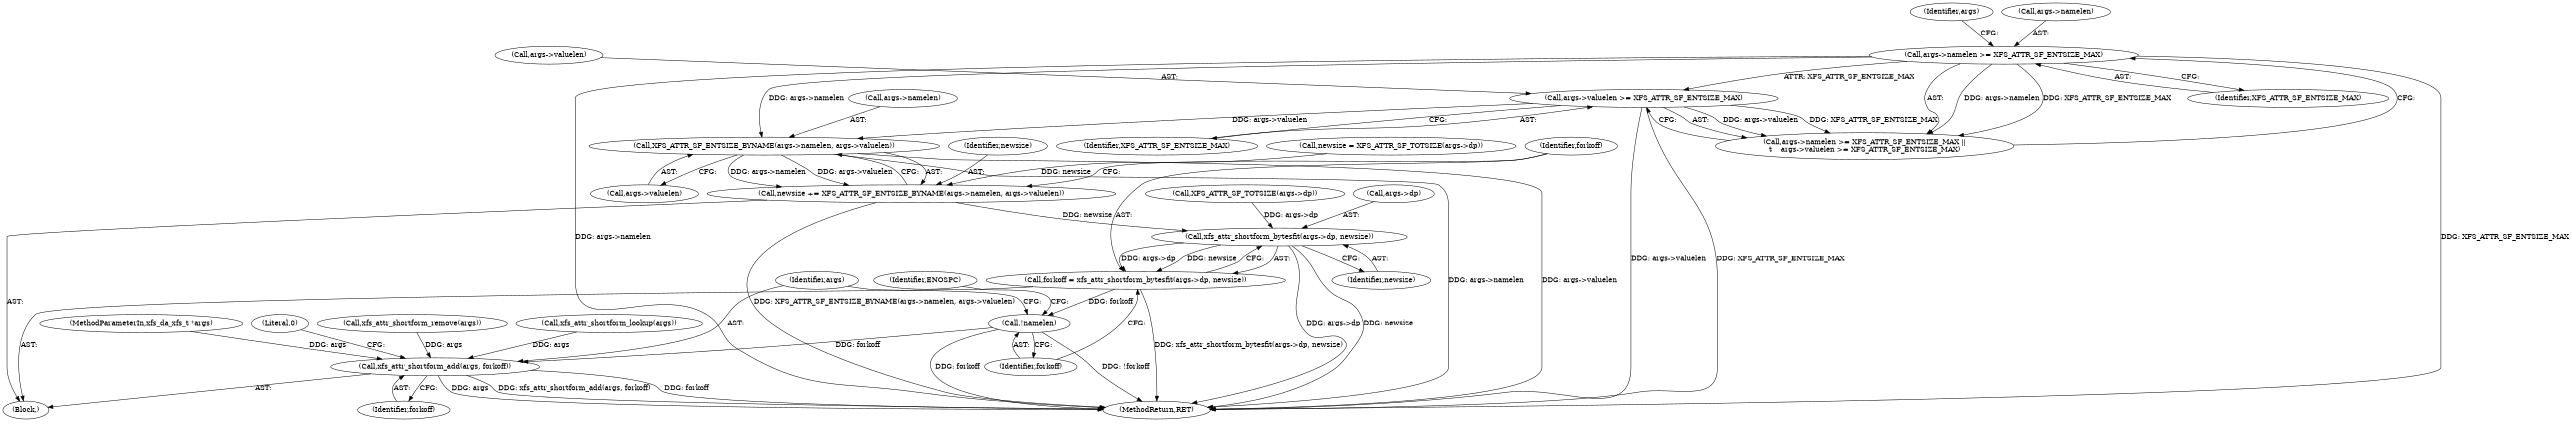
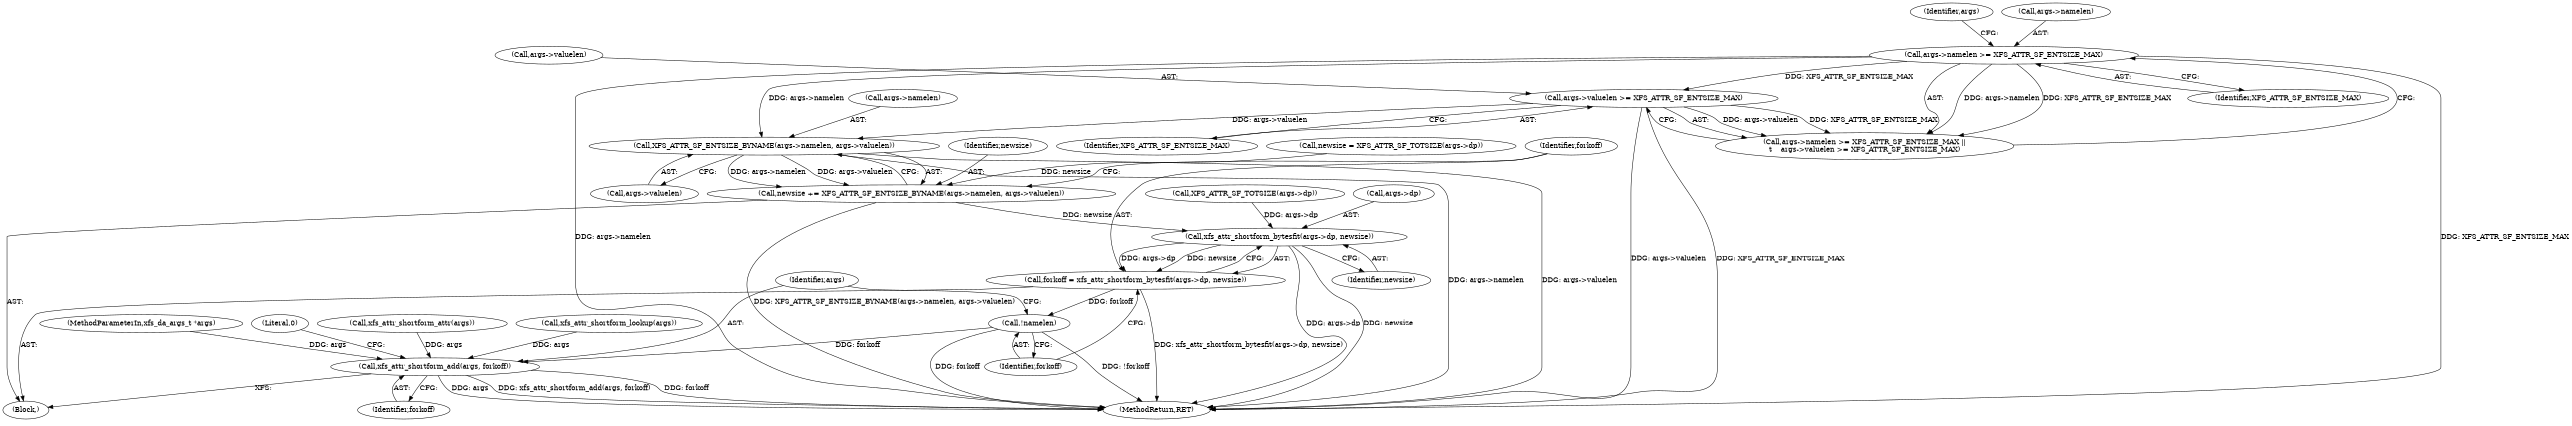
(1849, 77) -> (1849, 77)
(925, 280) -> none
(141, 324) -> (141, 324)
(412, 324) -> (412, 324)
(265, 388) -> (265, 388)
